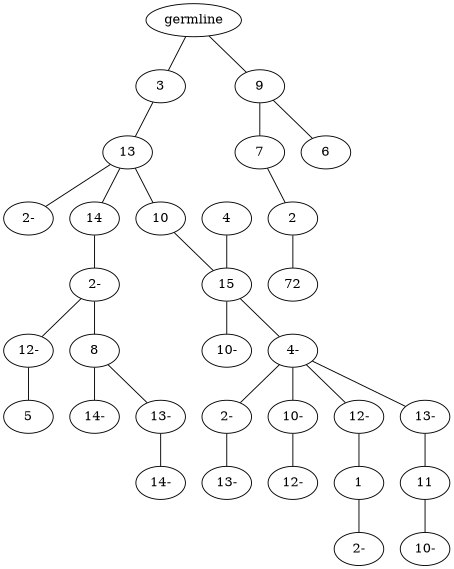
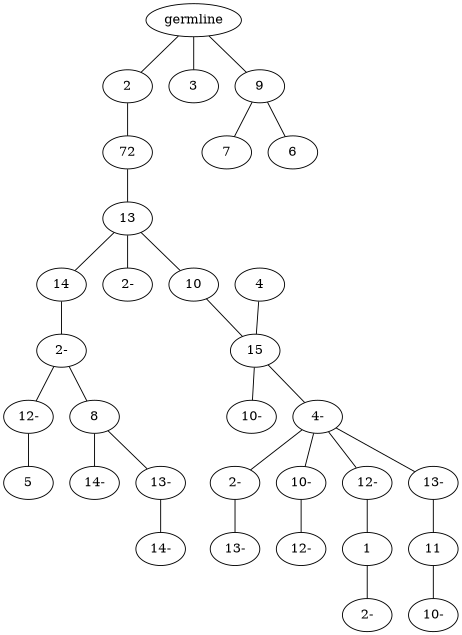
(144, 119) -> (128, 186)
(276, 185) -> (160, 54)
